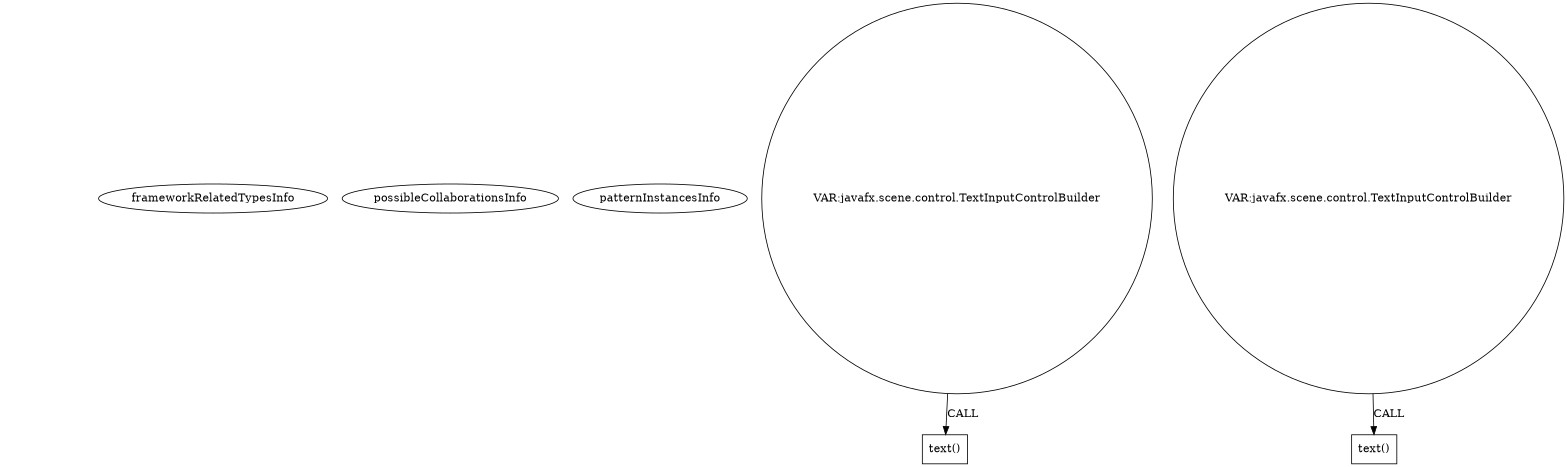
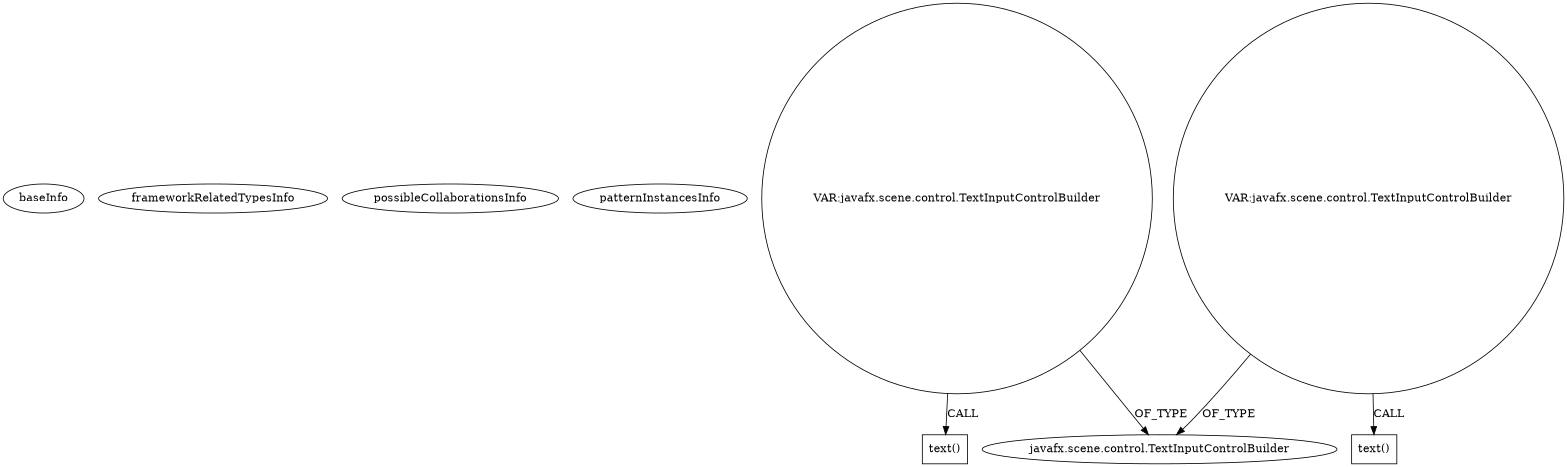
none -> (44, 199)
none -> (1160, 449)
